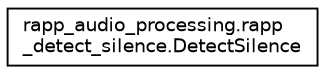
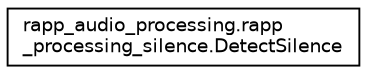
(163, 37) -> (183, 37)
